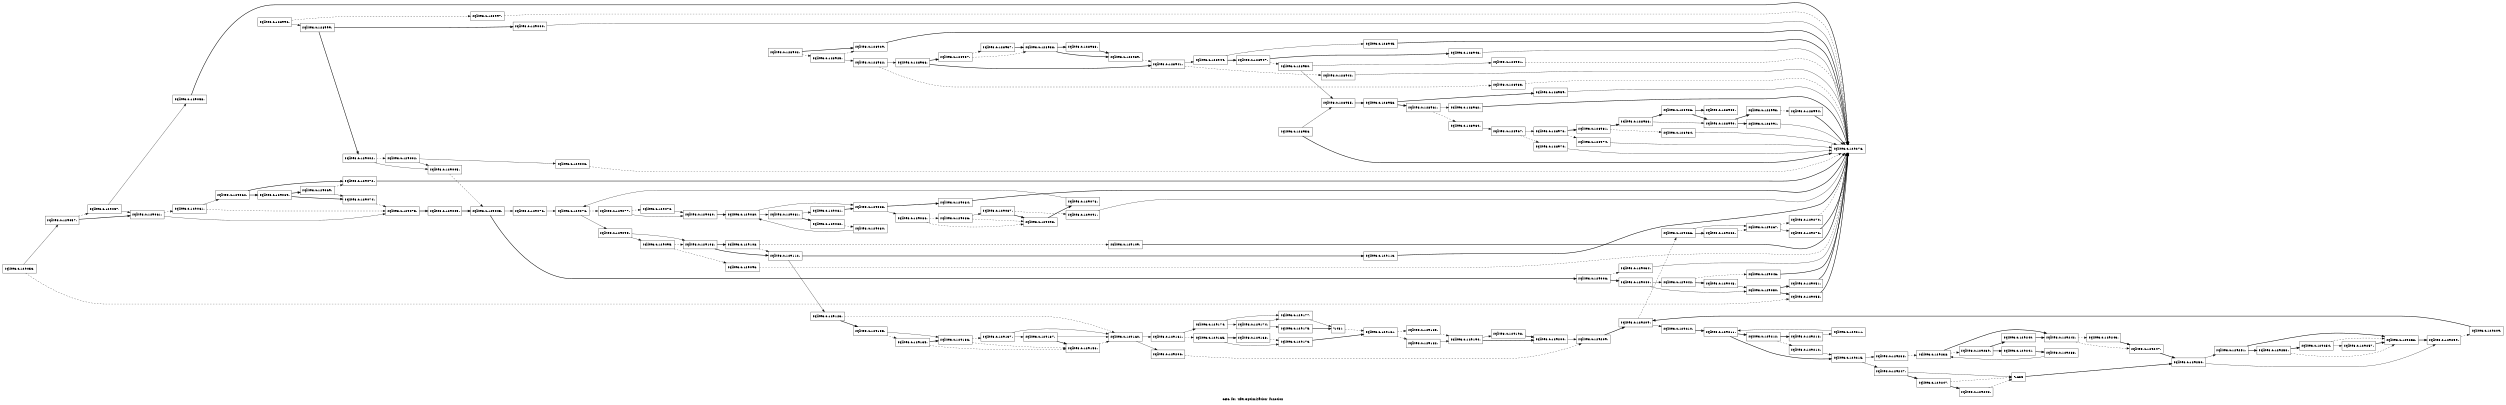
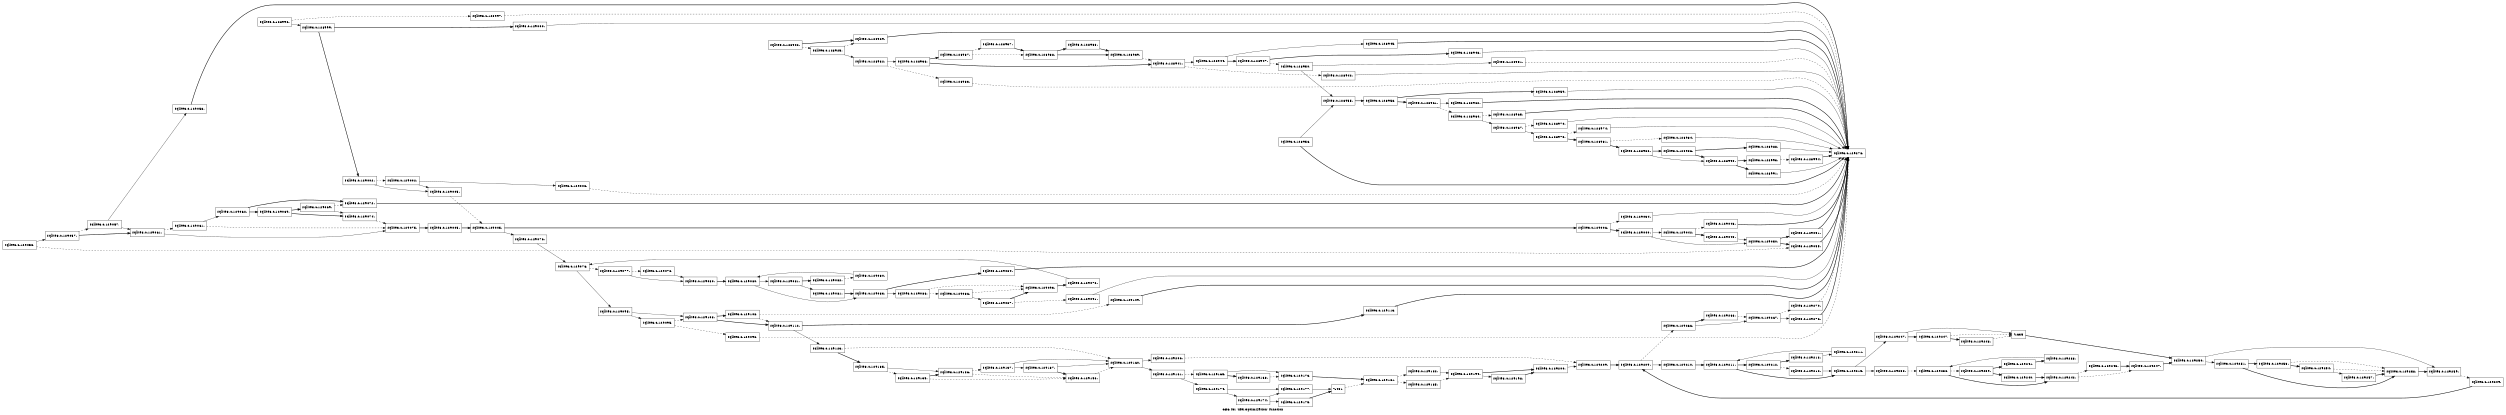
none -> (1508, 115)
none -> (1805, 150)
